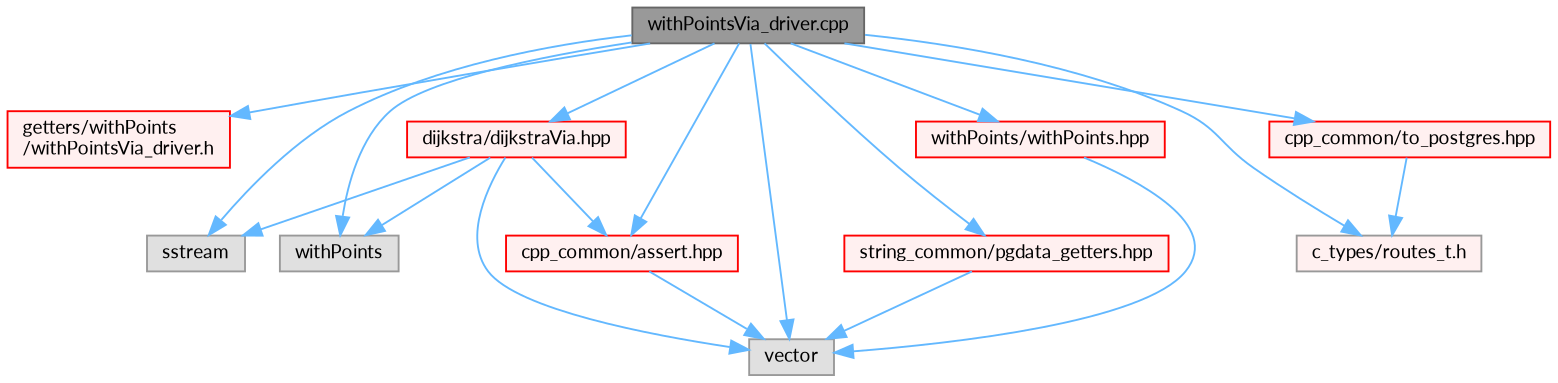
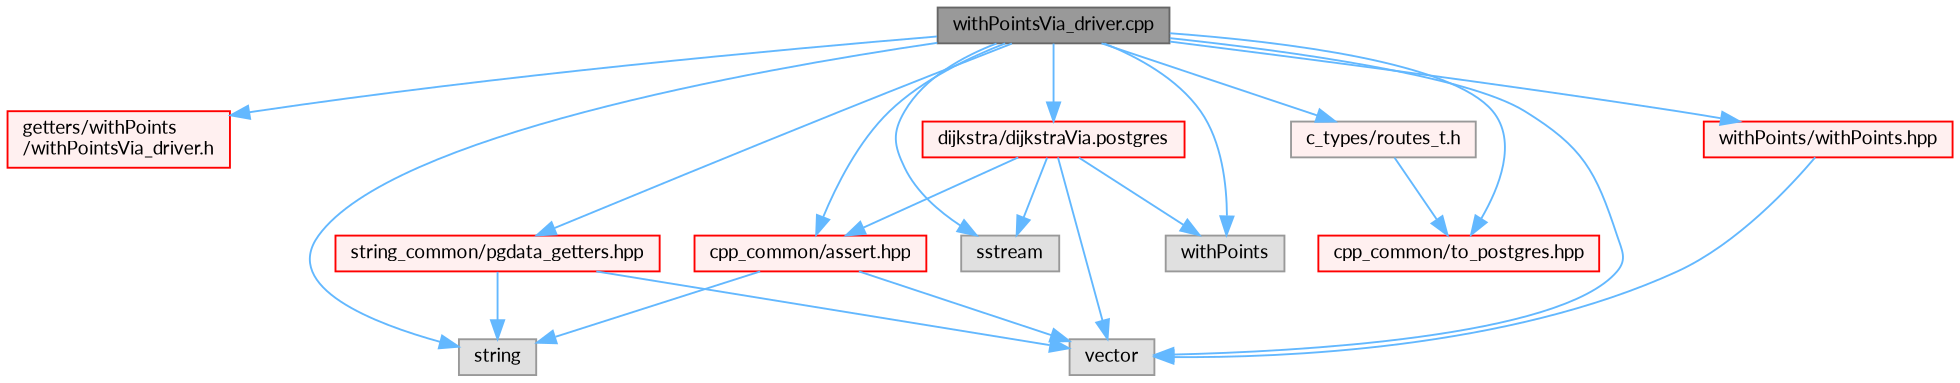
(516, 139) -> (1054, 139)
(1401, 187) -> (1416, 188)
none -> (498, 357)
